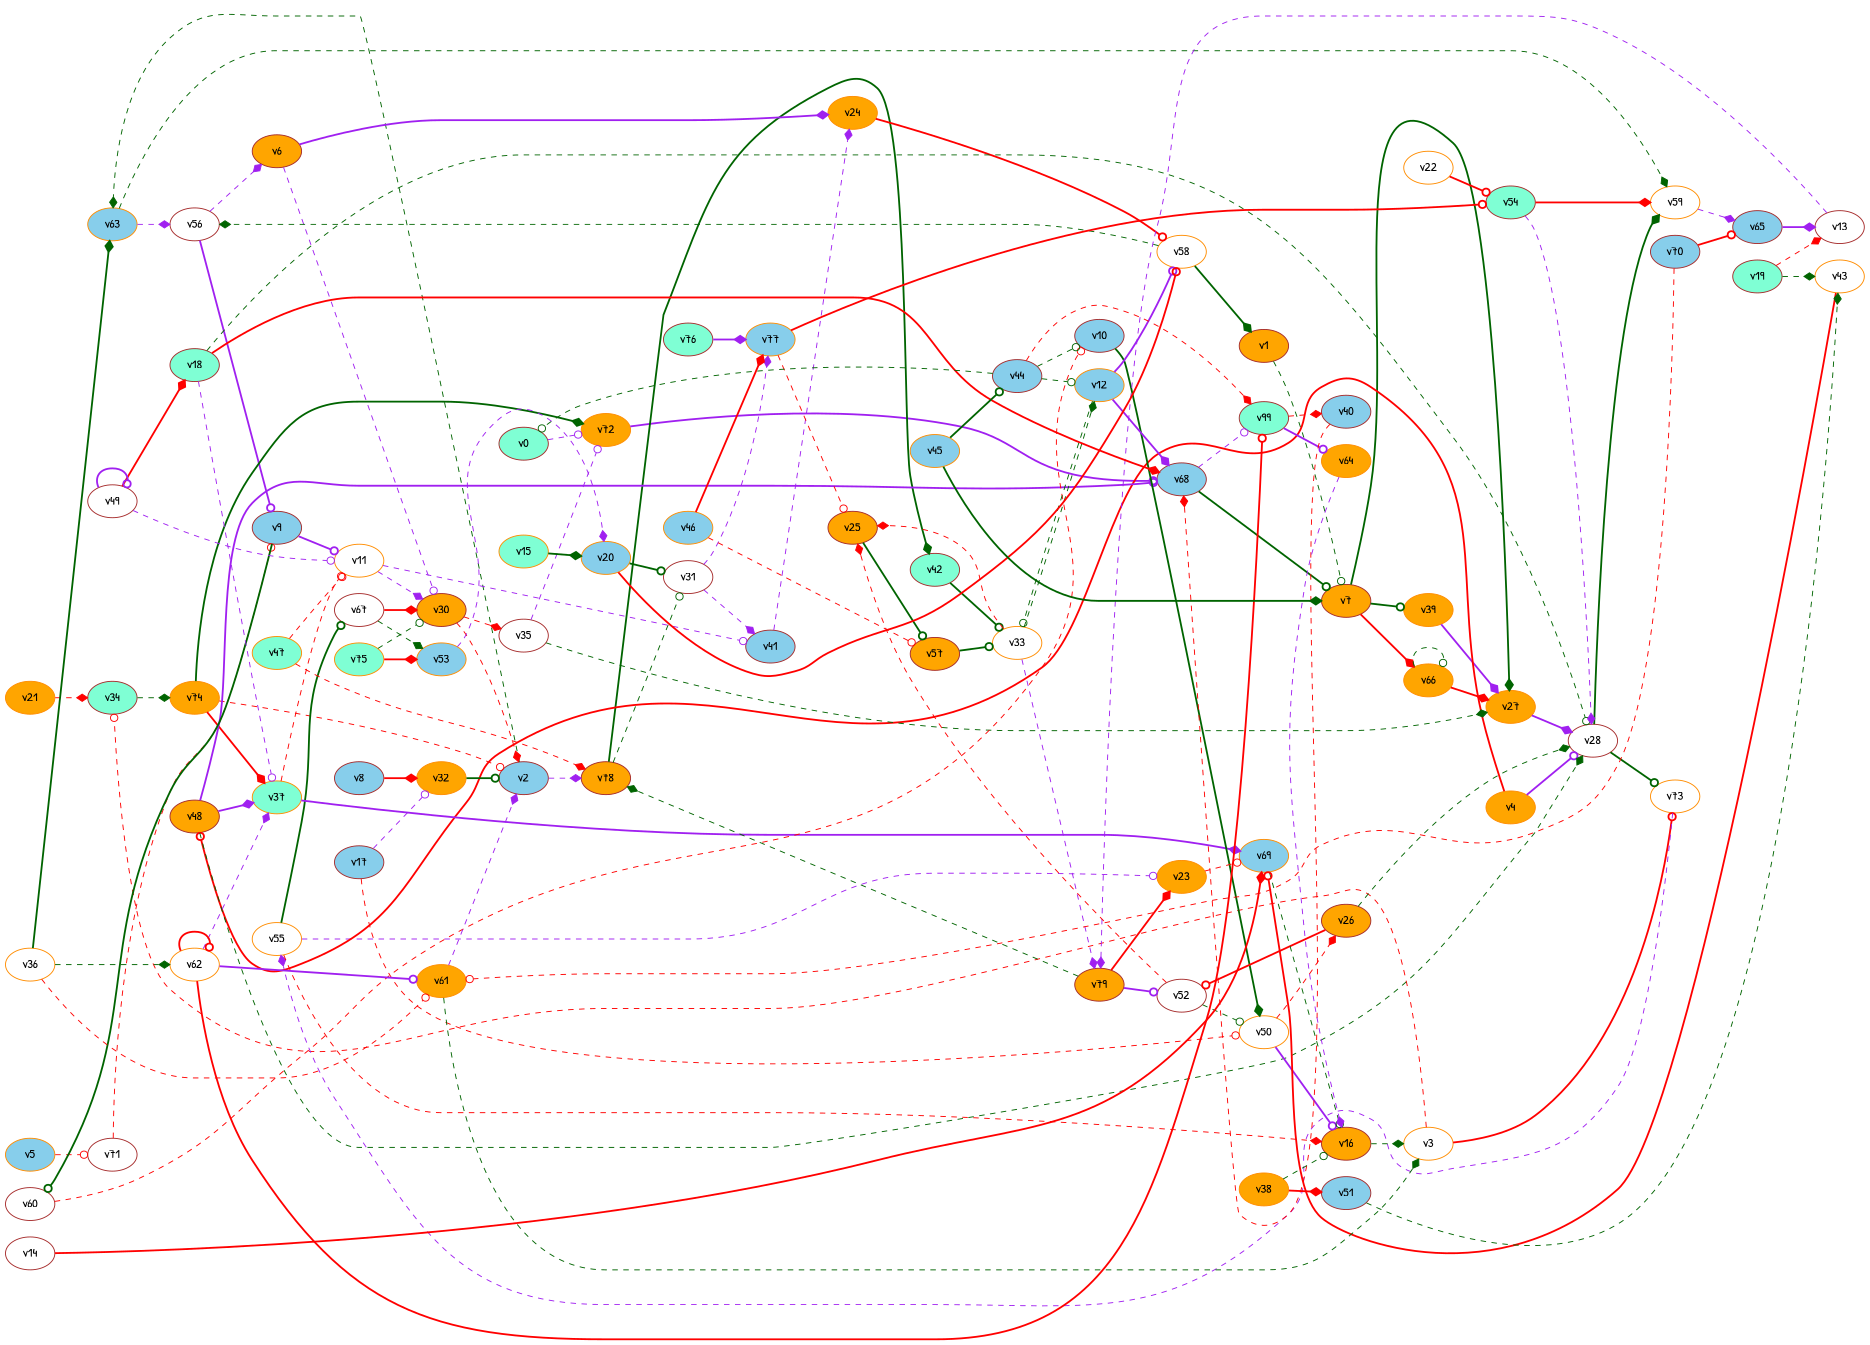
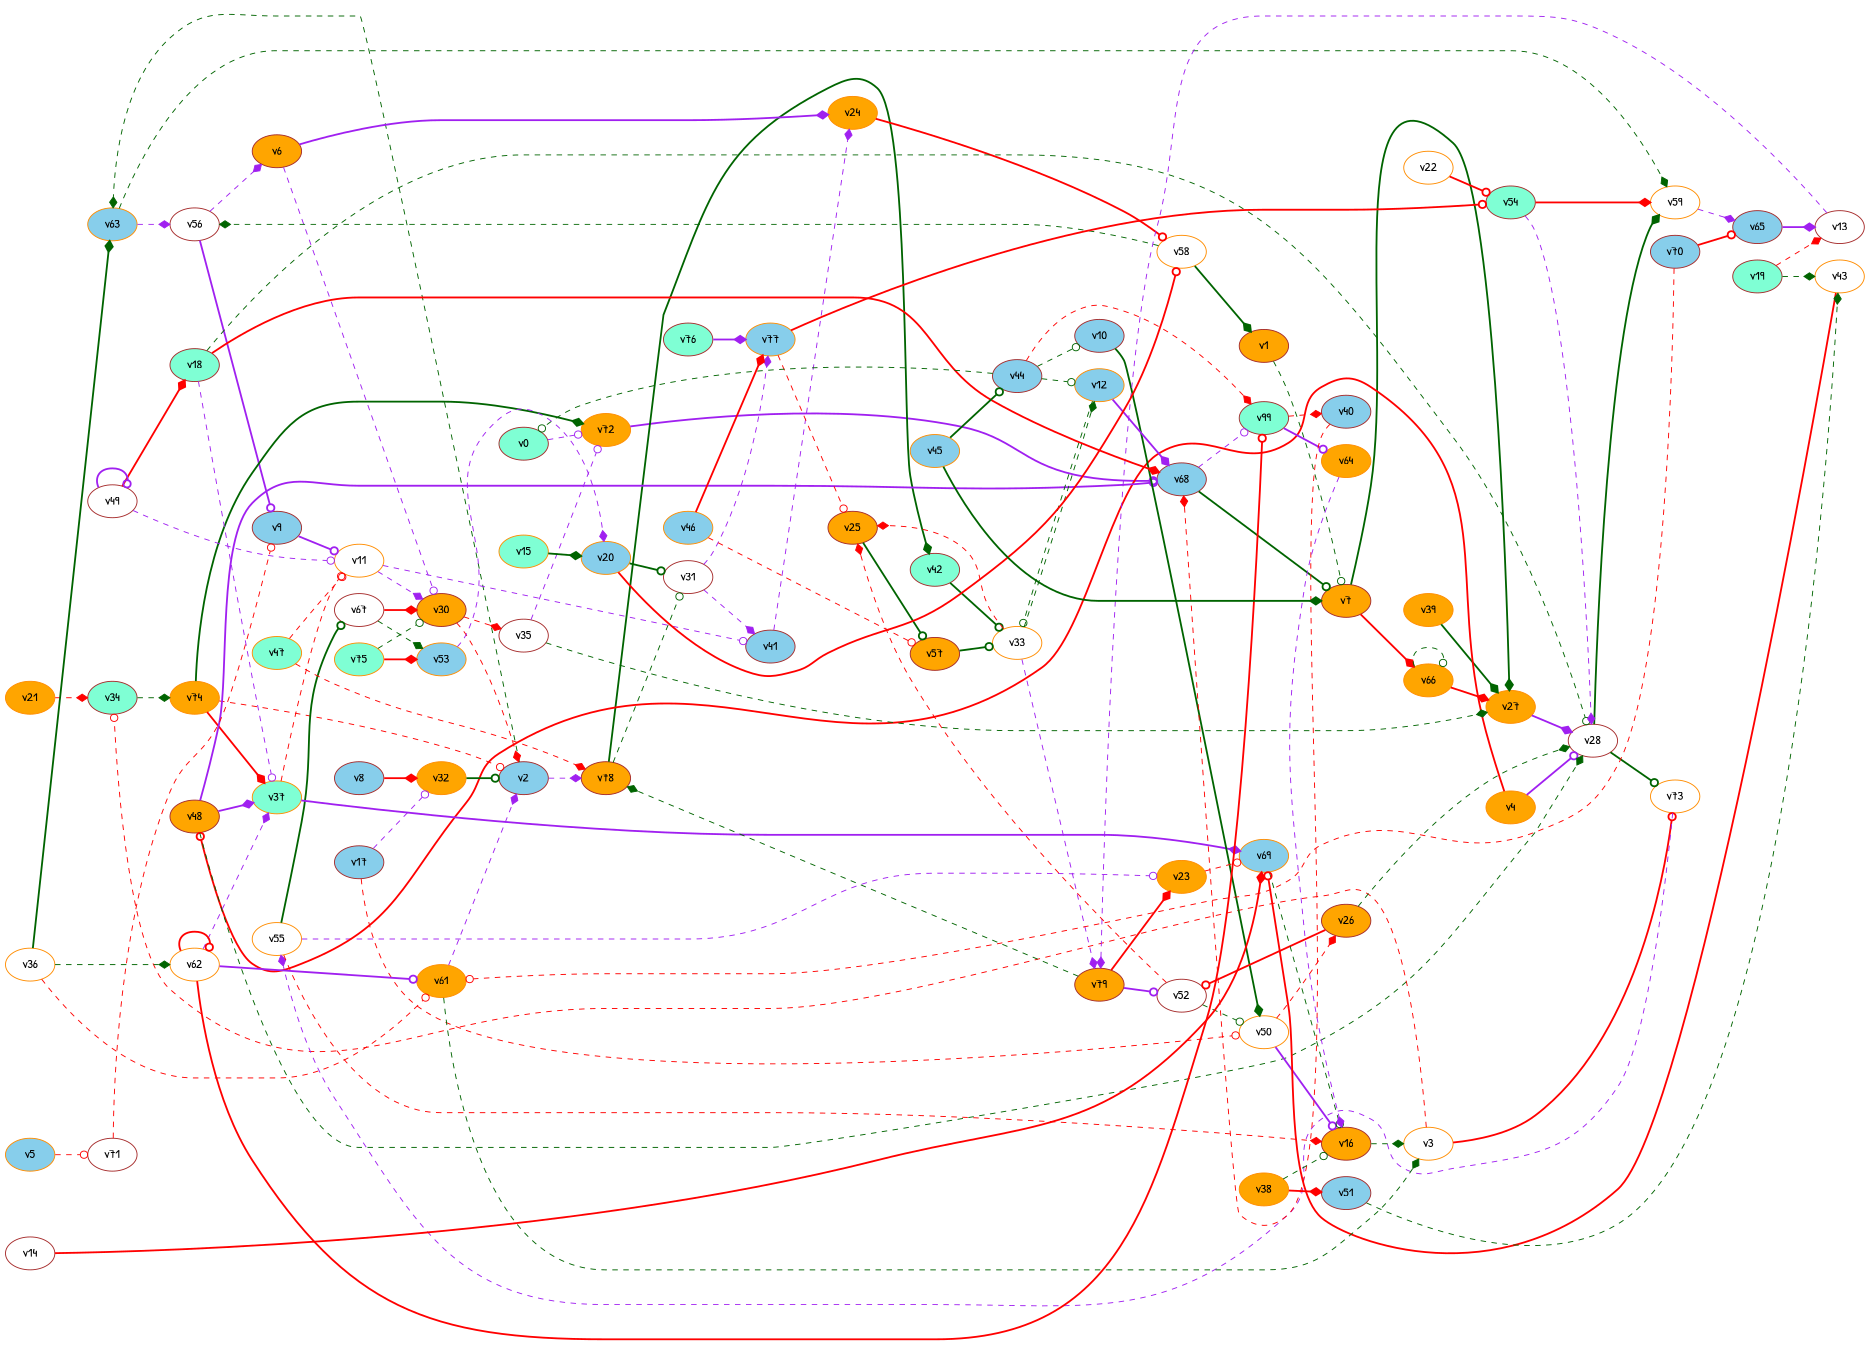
(1152, 315) -> none
(1384, 605) -> none
(1466, 654) -> (1466, 654)
(30, 1204) -> none
